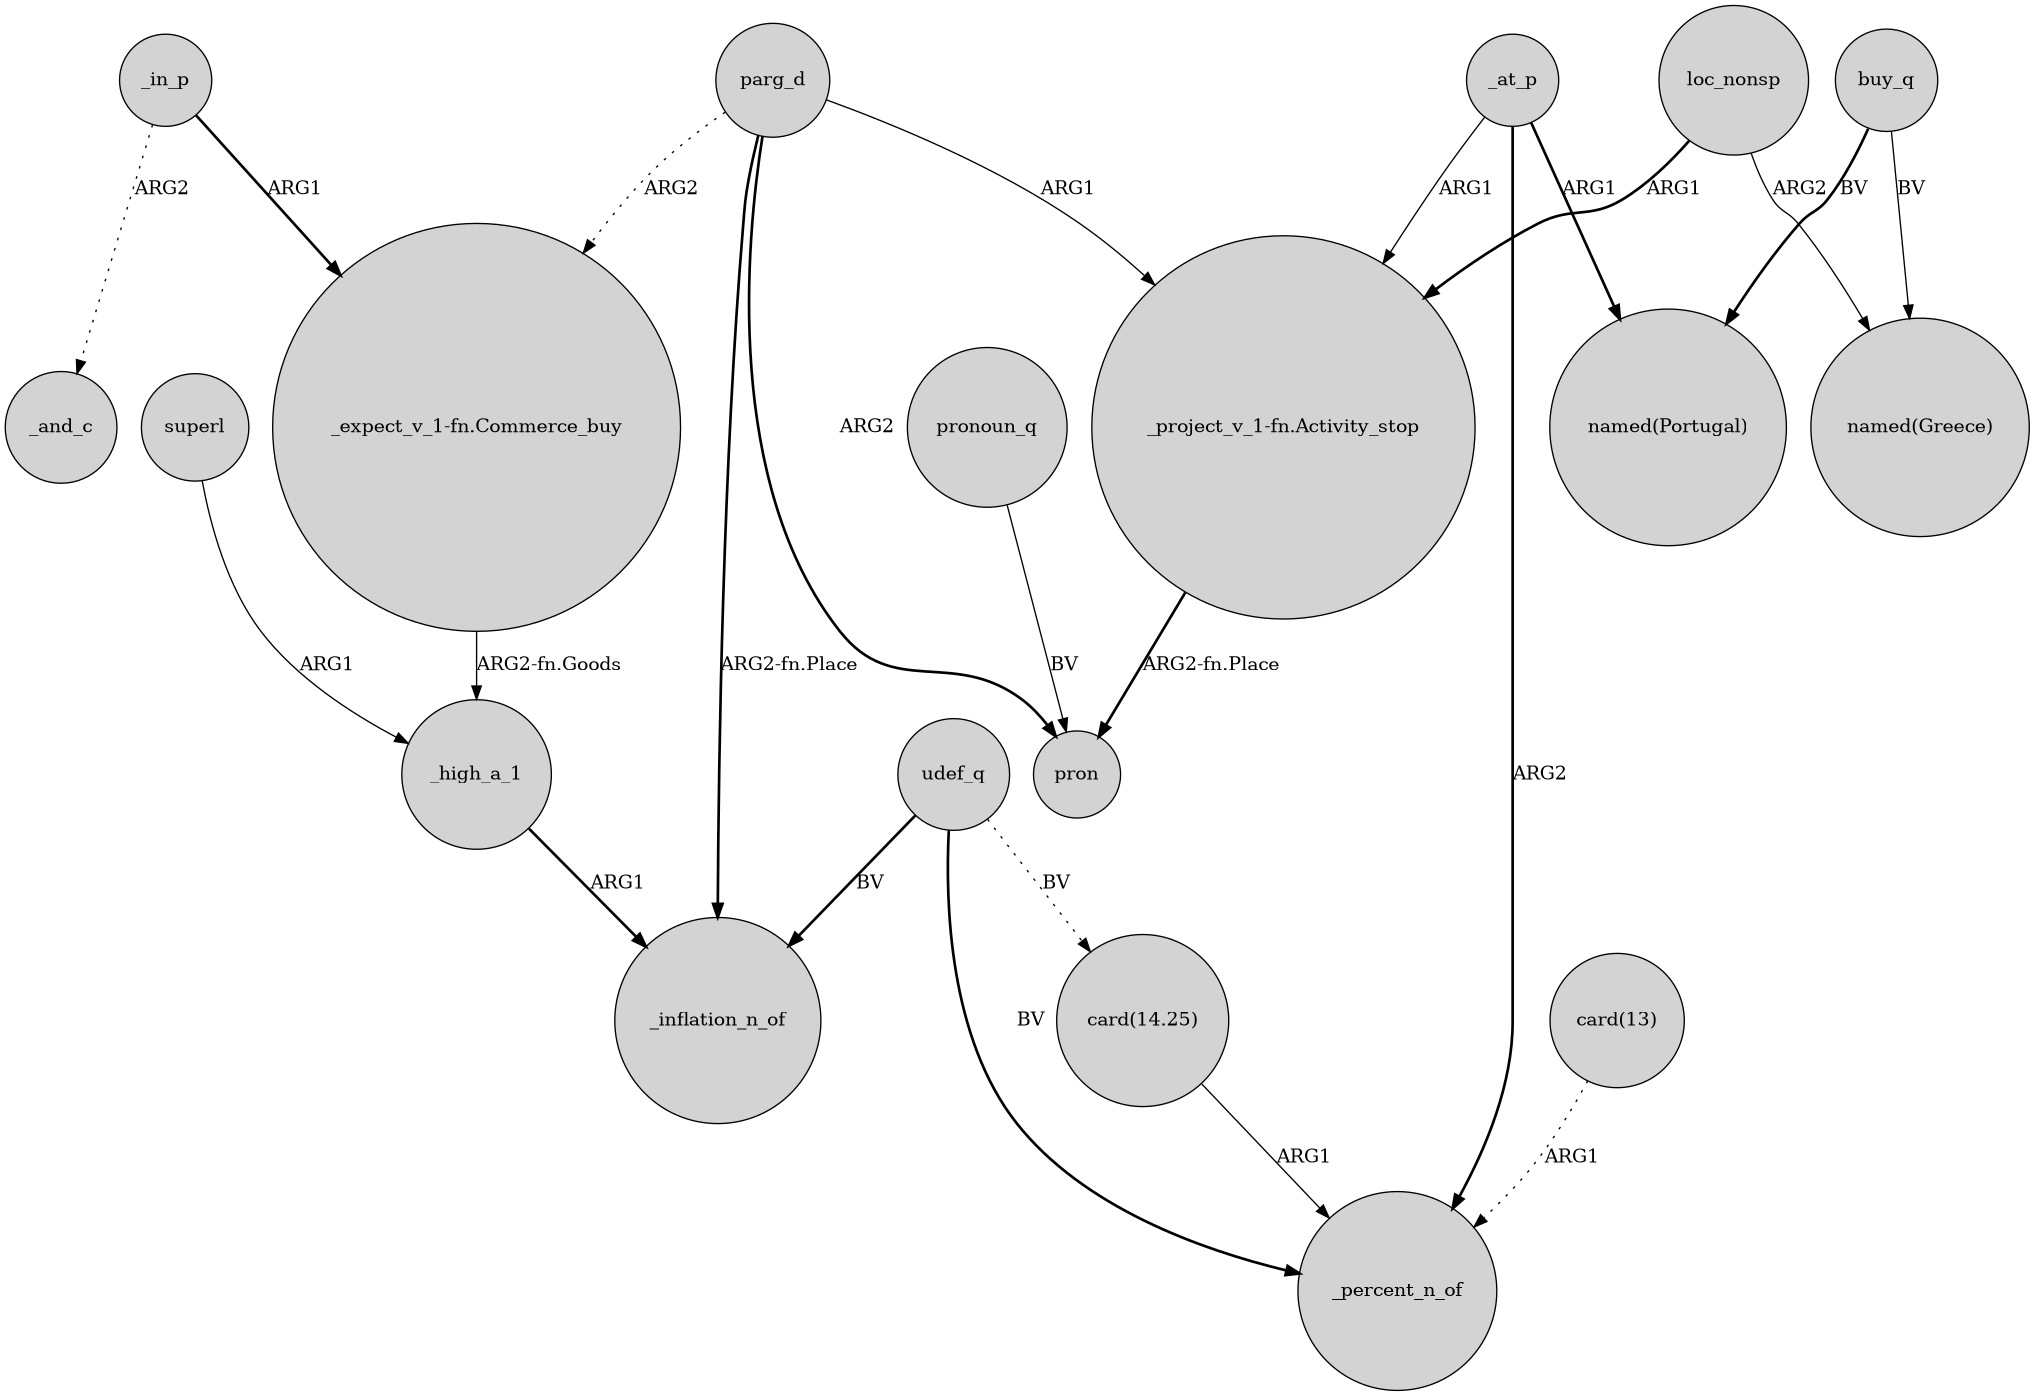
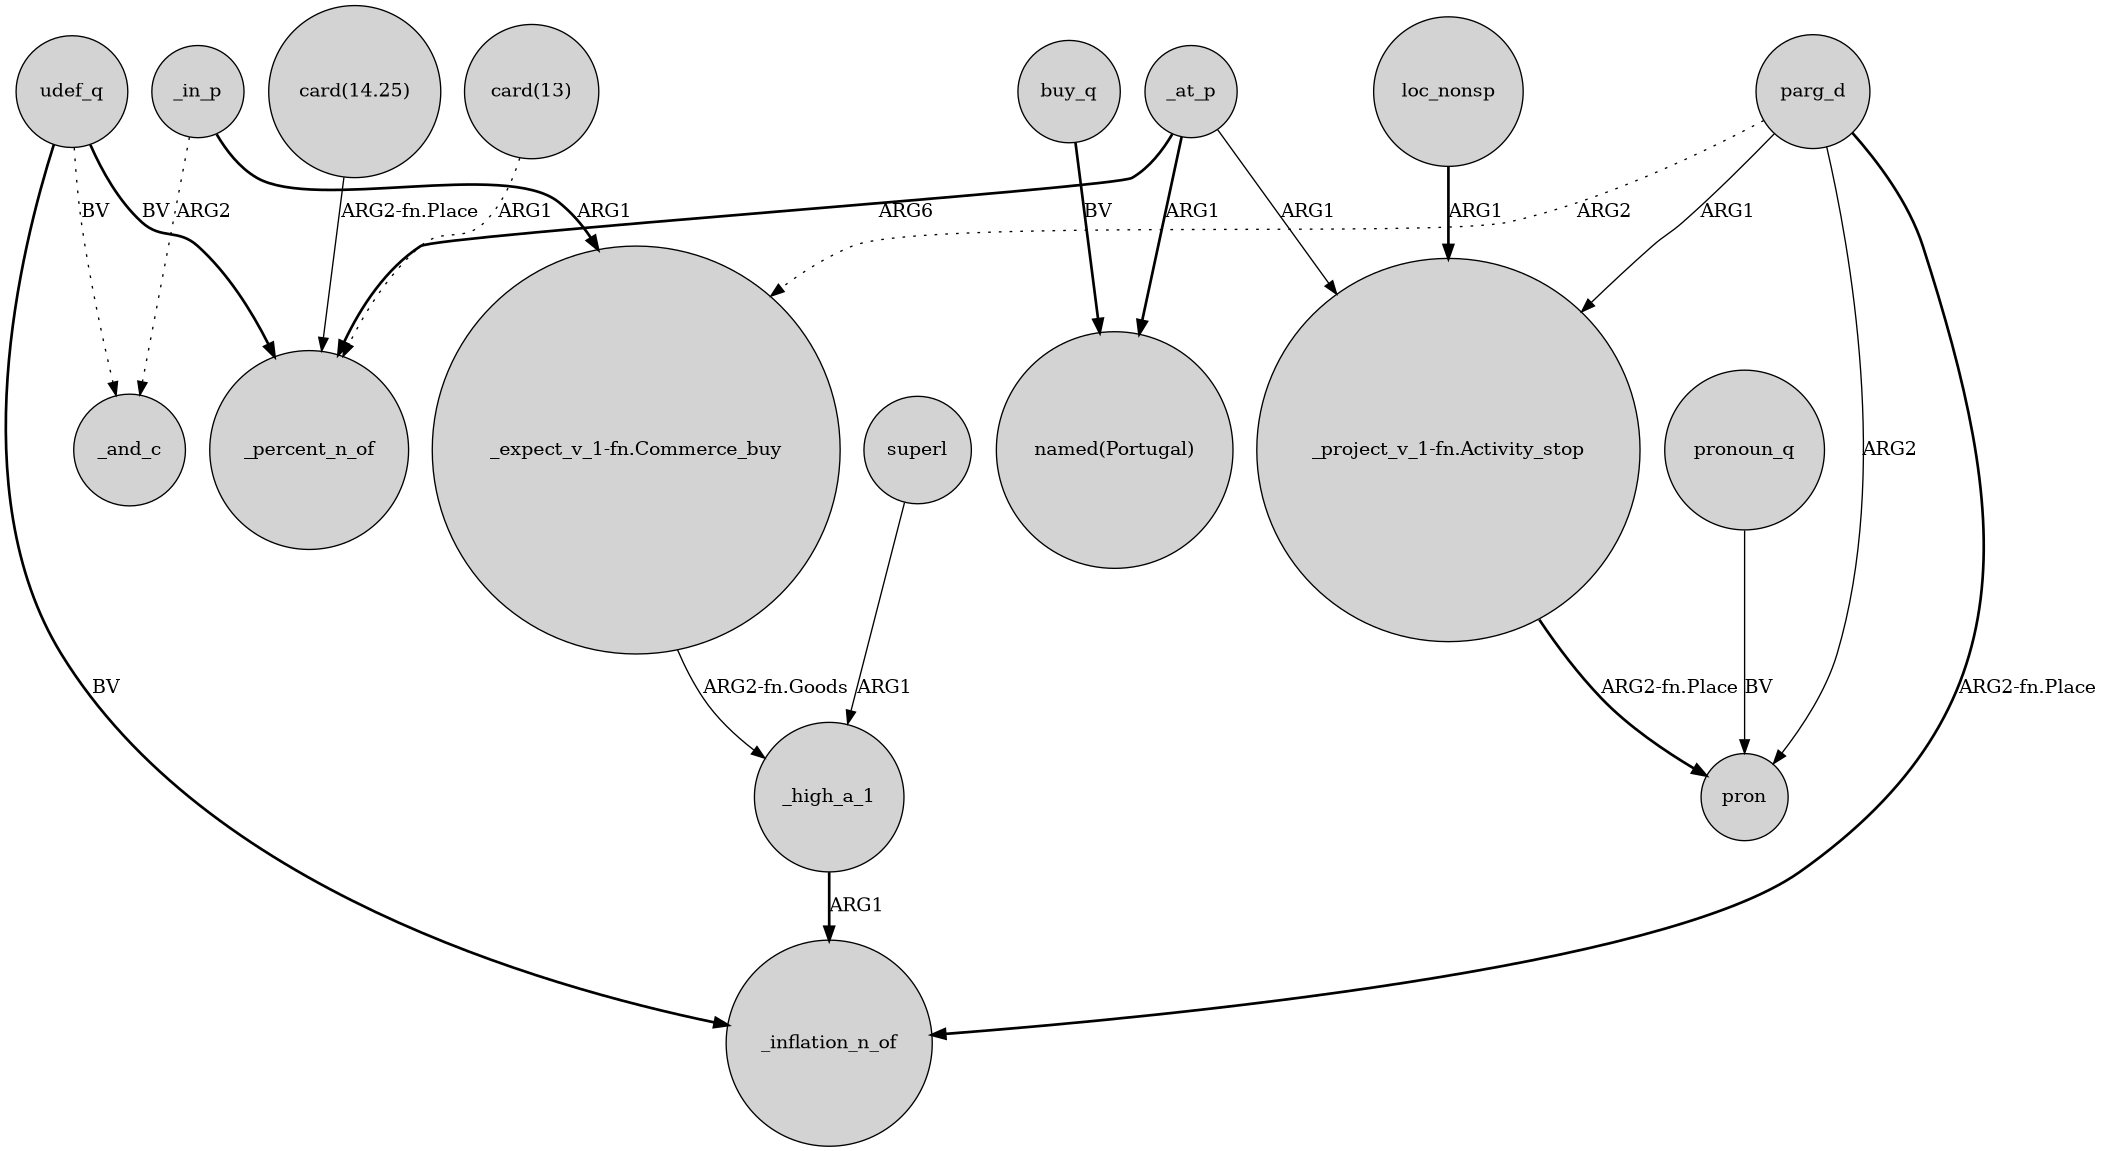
(1920, 427) -> none
(777, 508) -> (1863, 457)
(1540, 774) -> (906, 212)
(1035, 880) -> (88, 266)
(1304, 1157) -> (410, 212)
